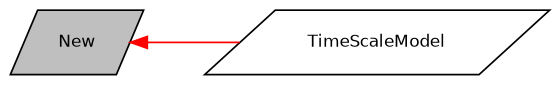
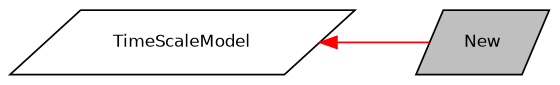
(194, 42) -> (383, 42)
